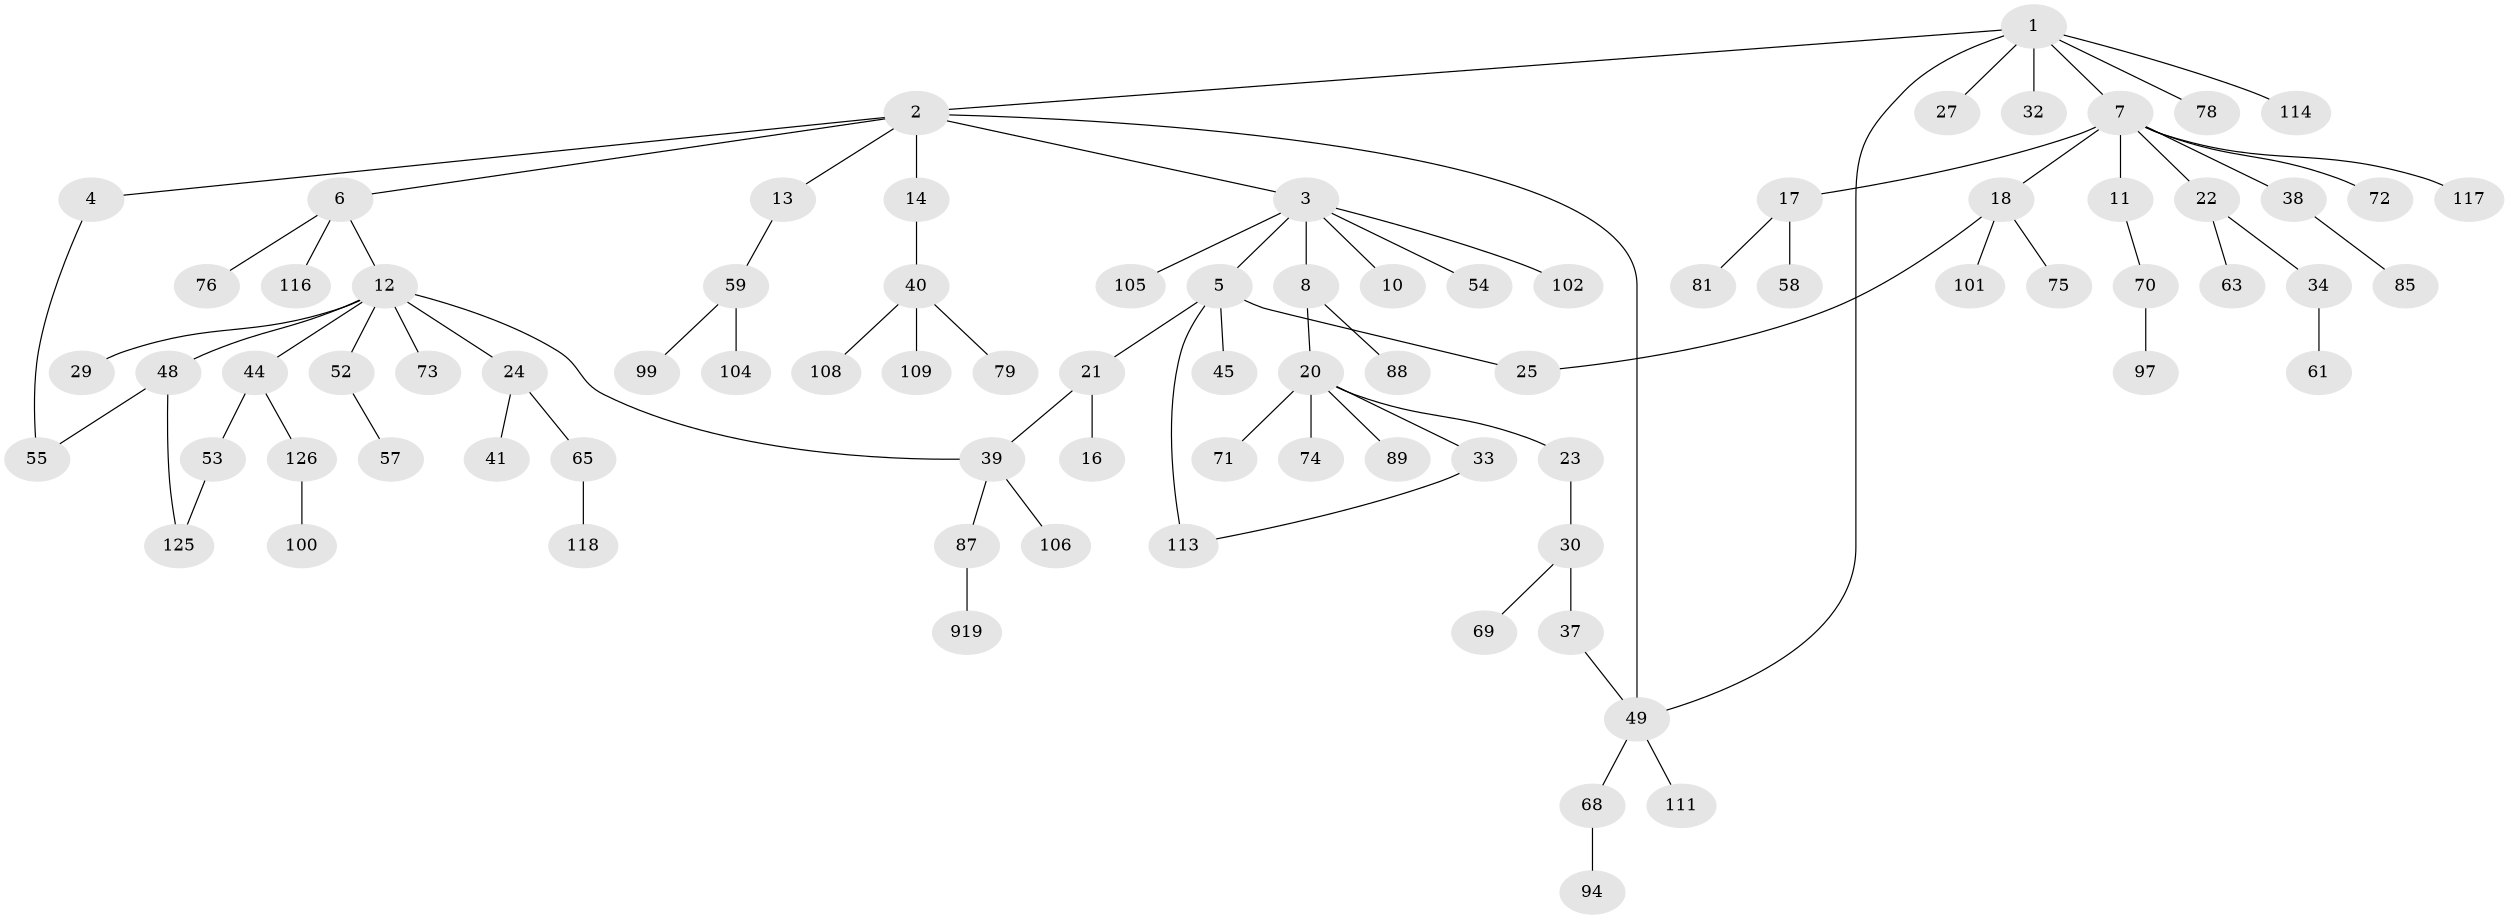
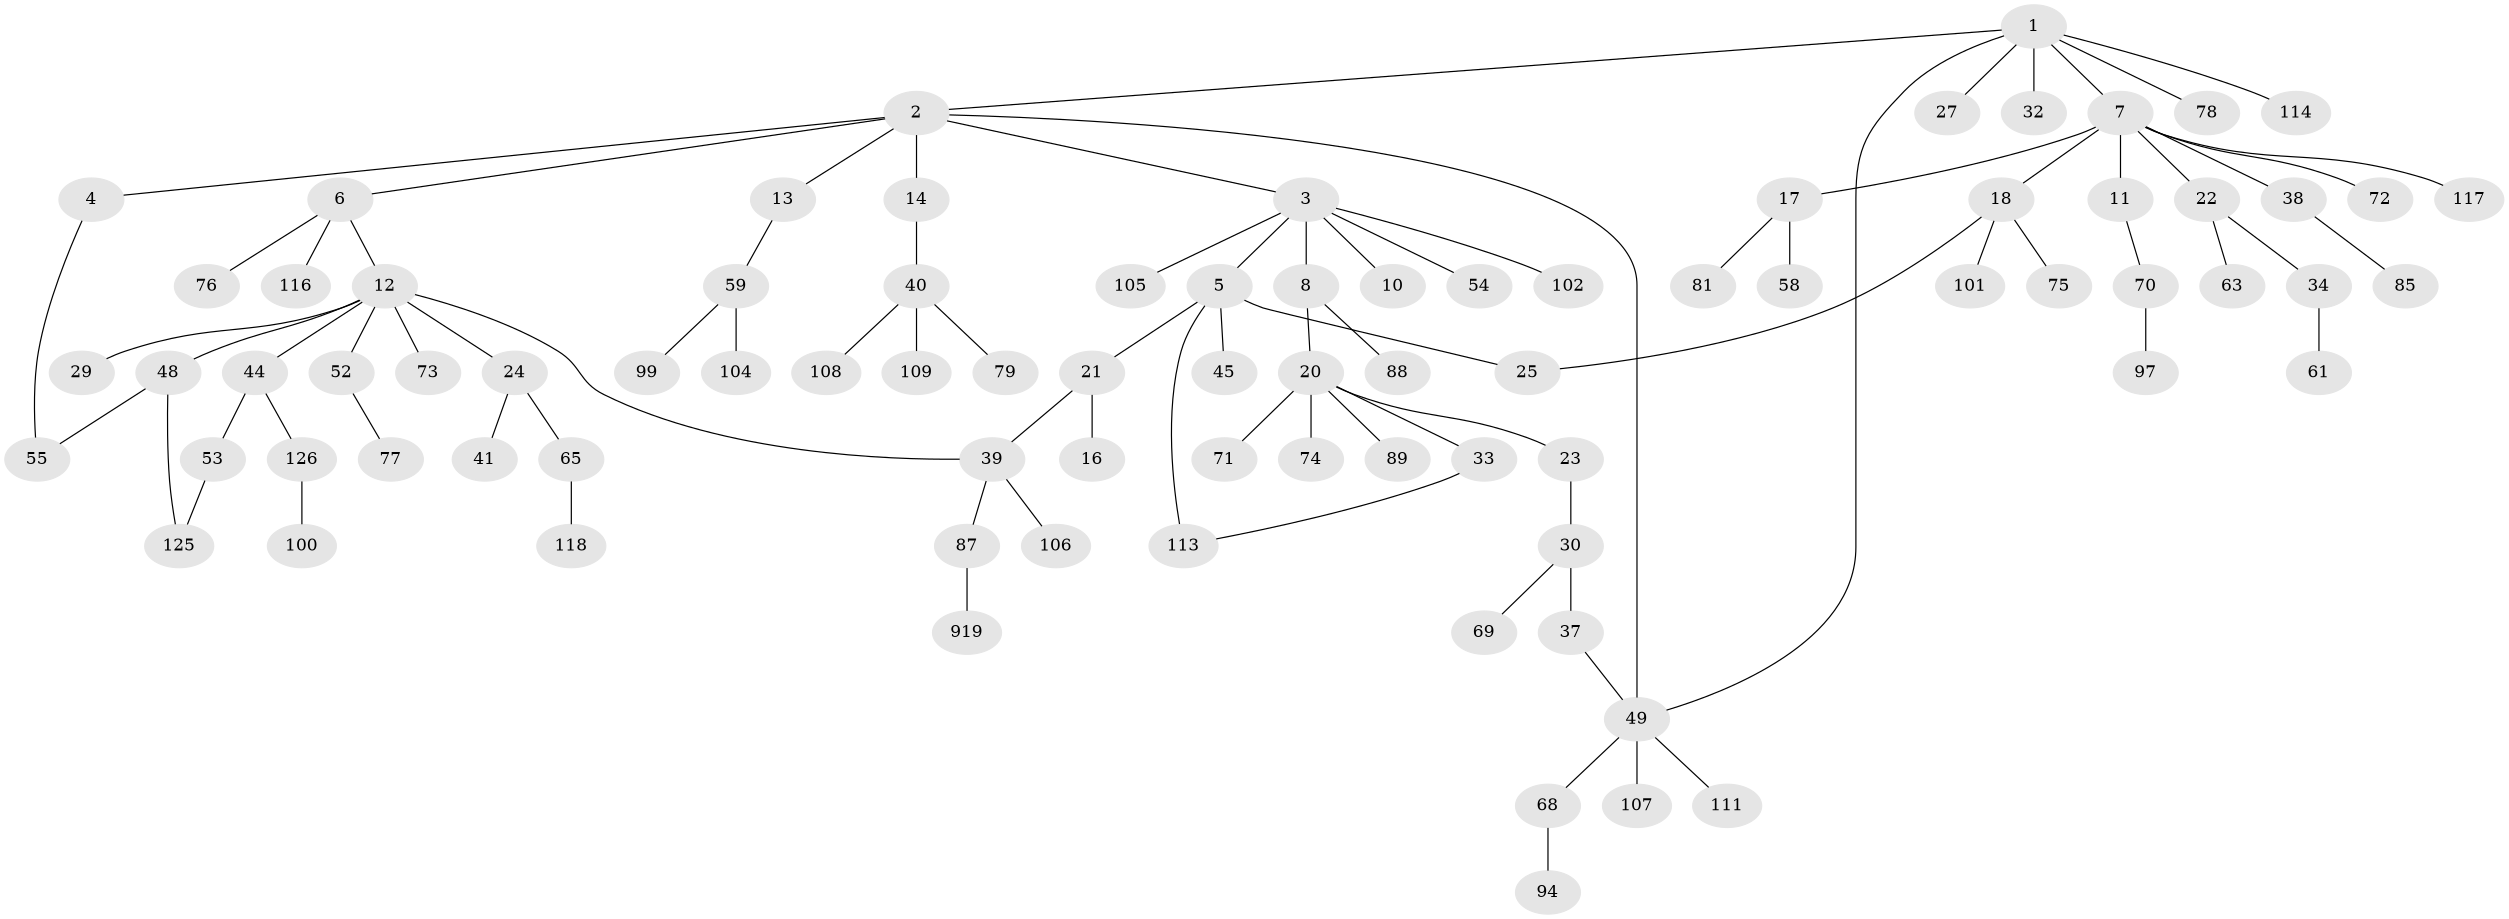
(391, 459) -> (391, 459)
none -> (1637, 806)
